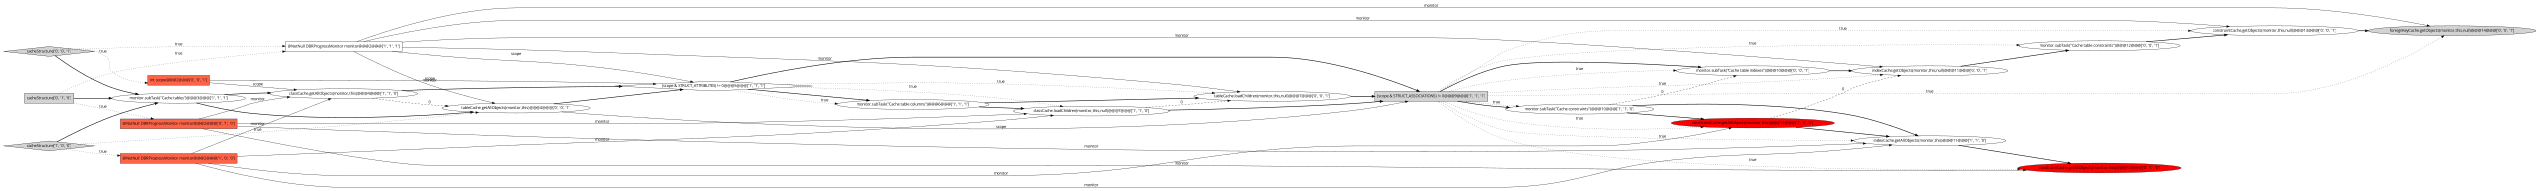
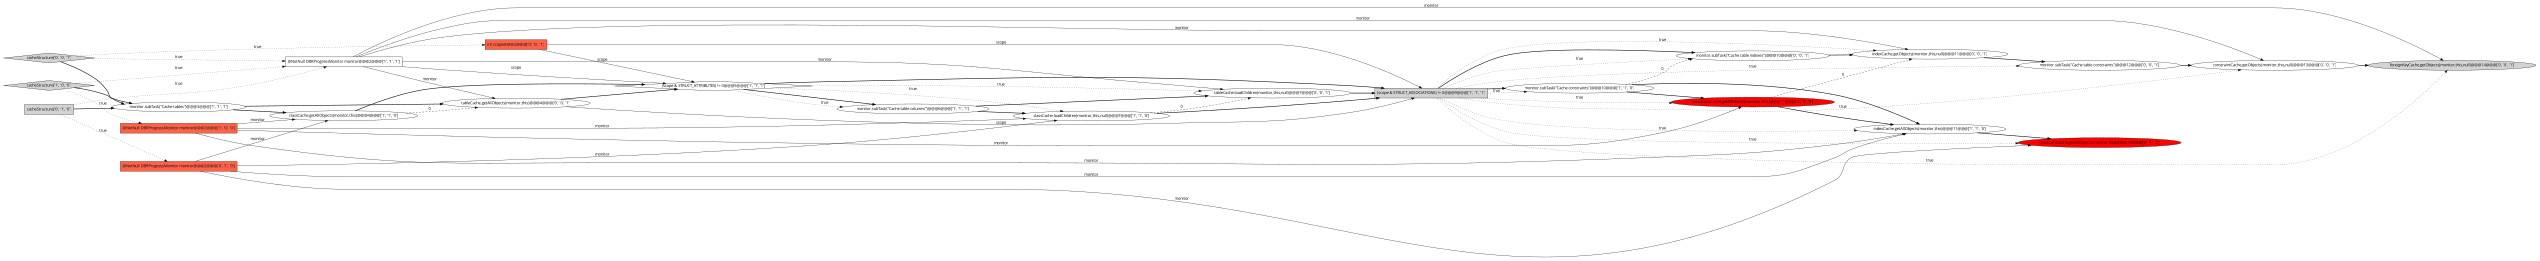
(252, 86) -> (987, 45)
(277, 131) -> (179, 75)
